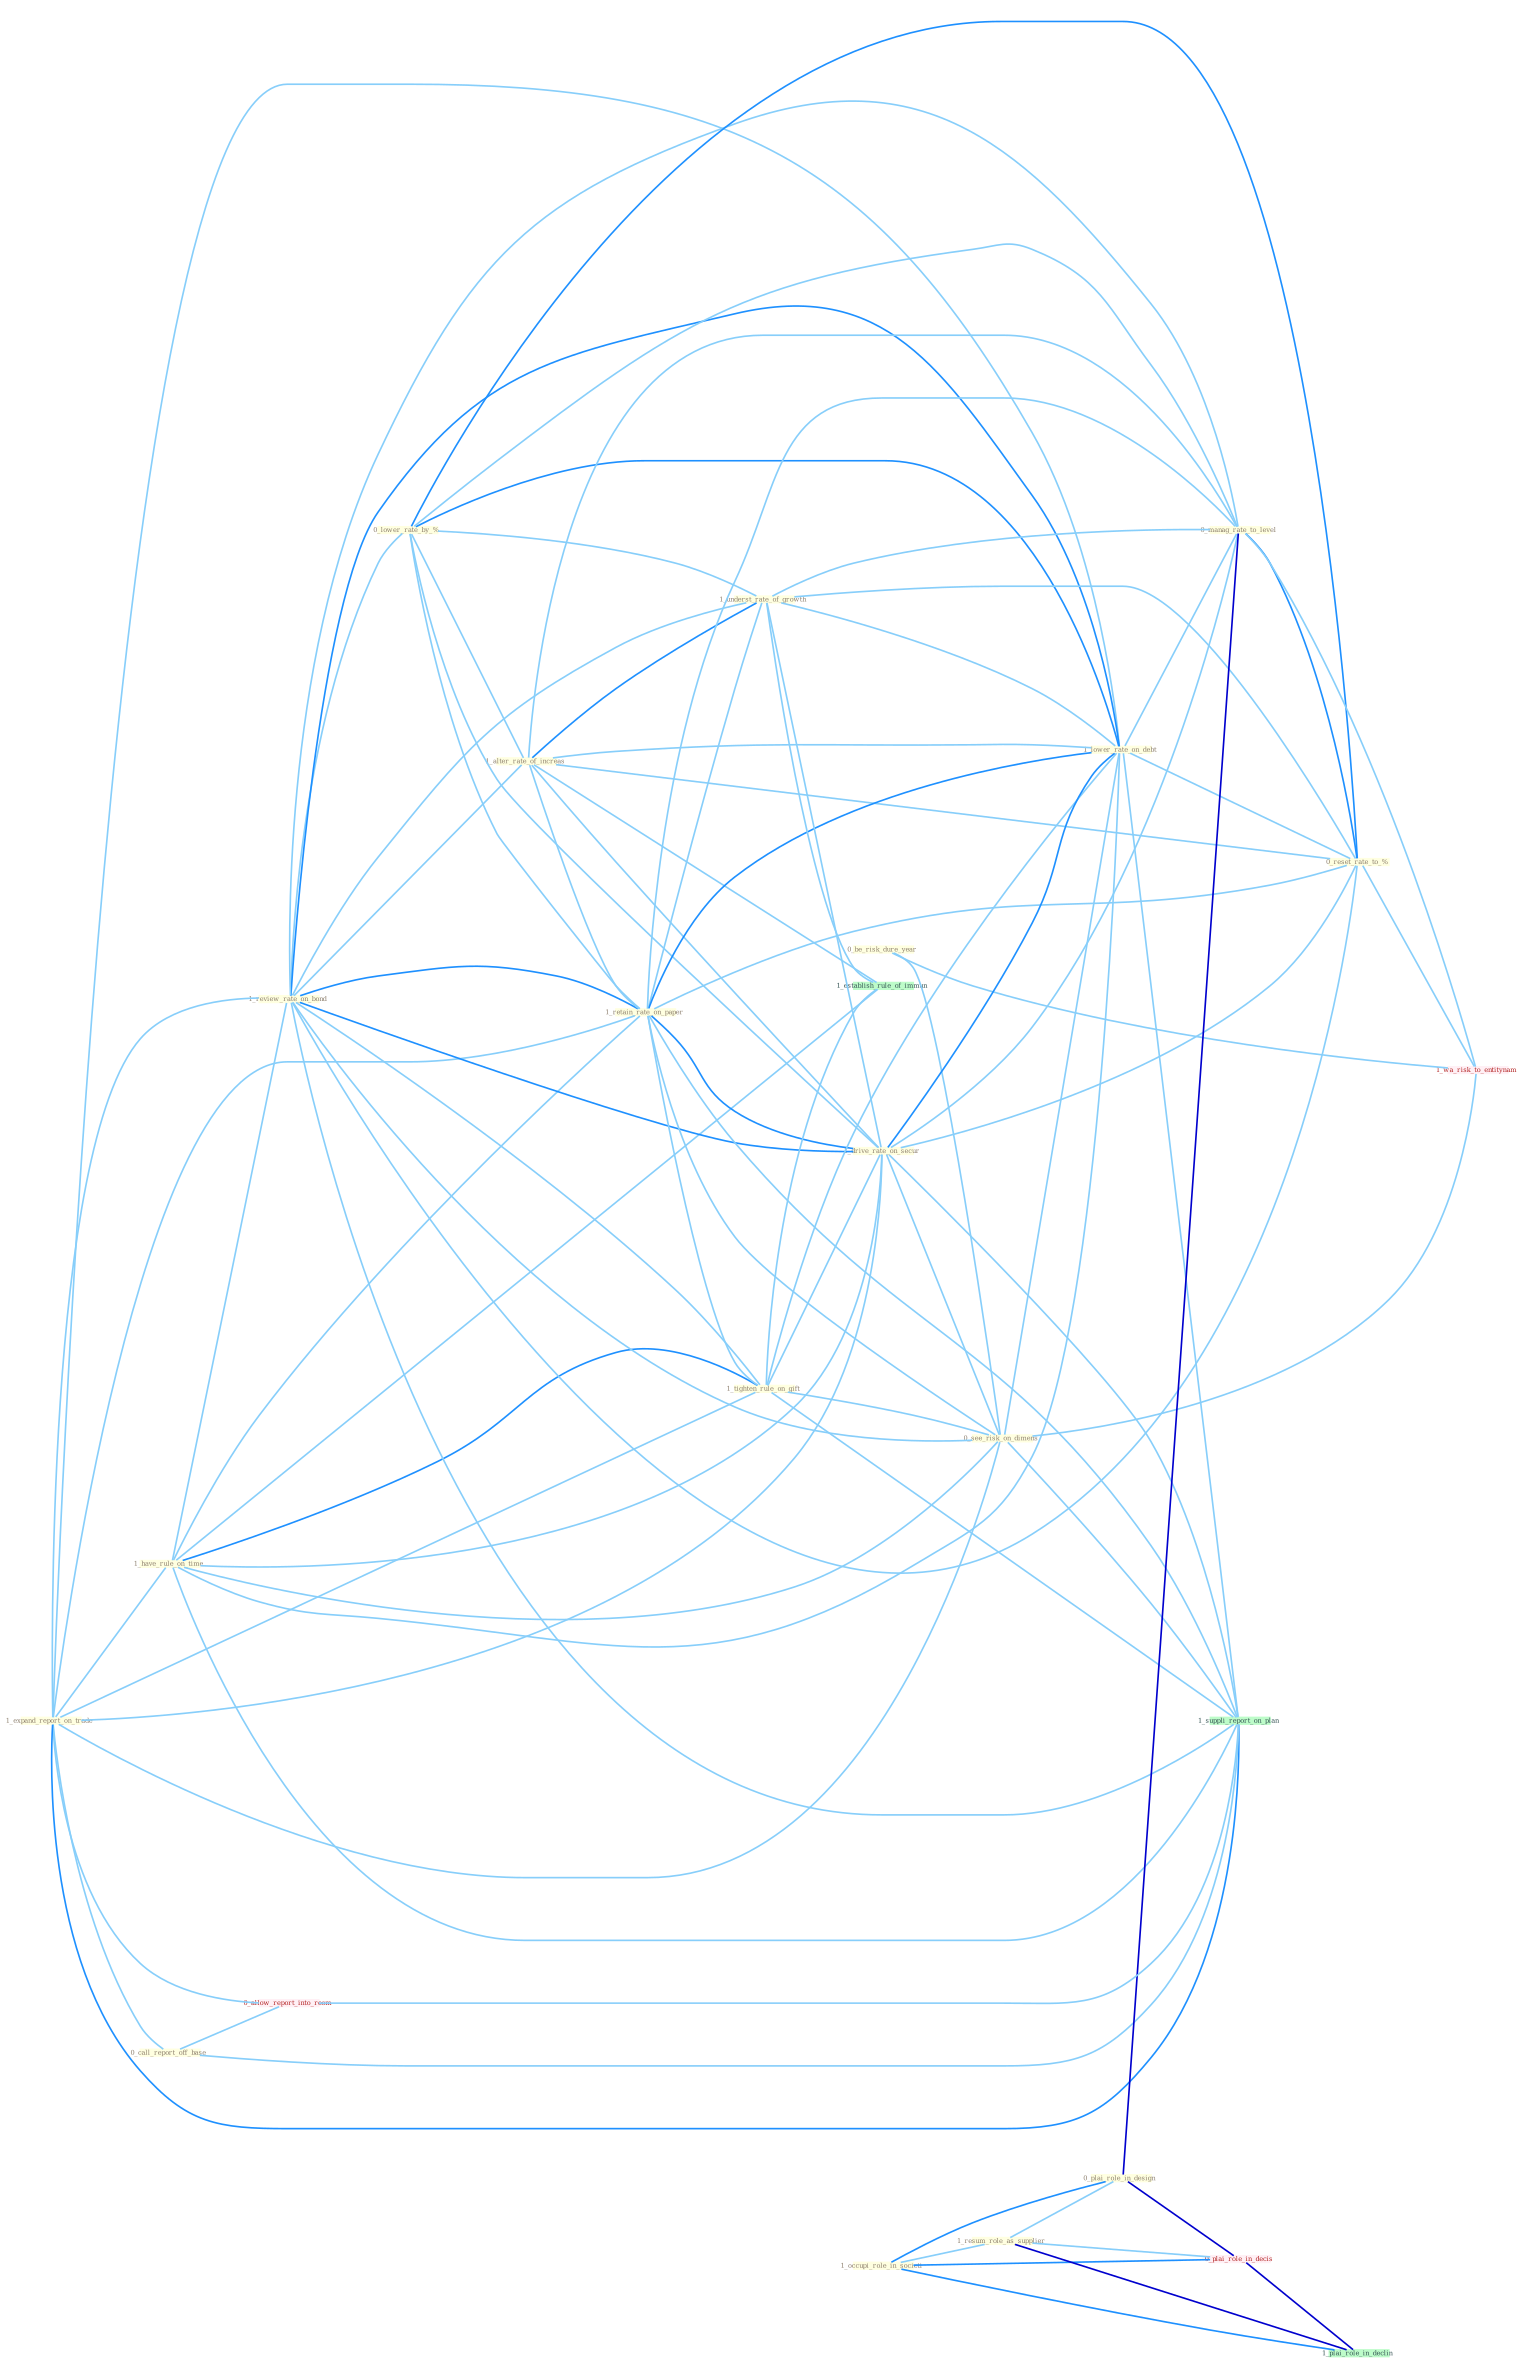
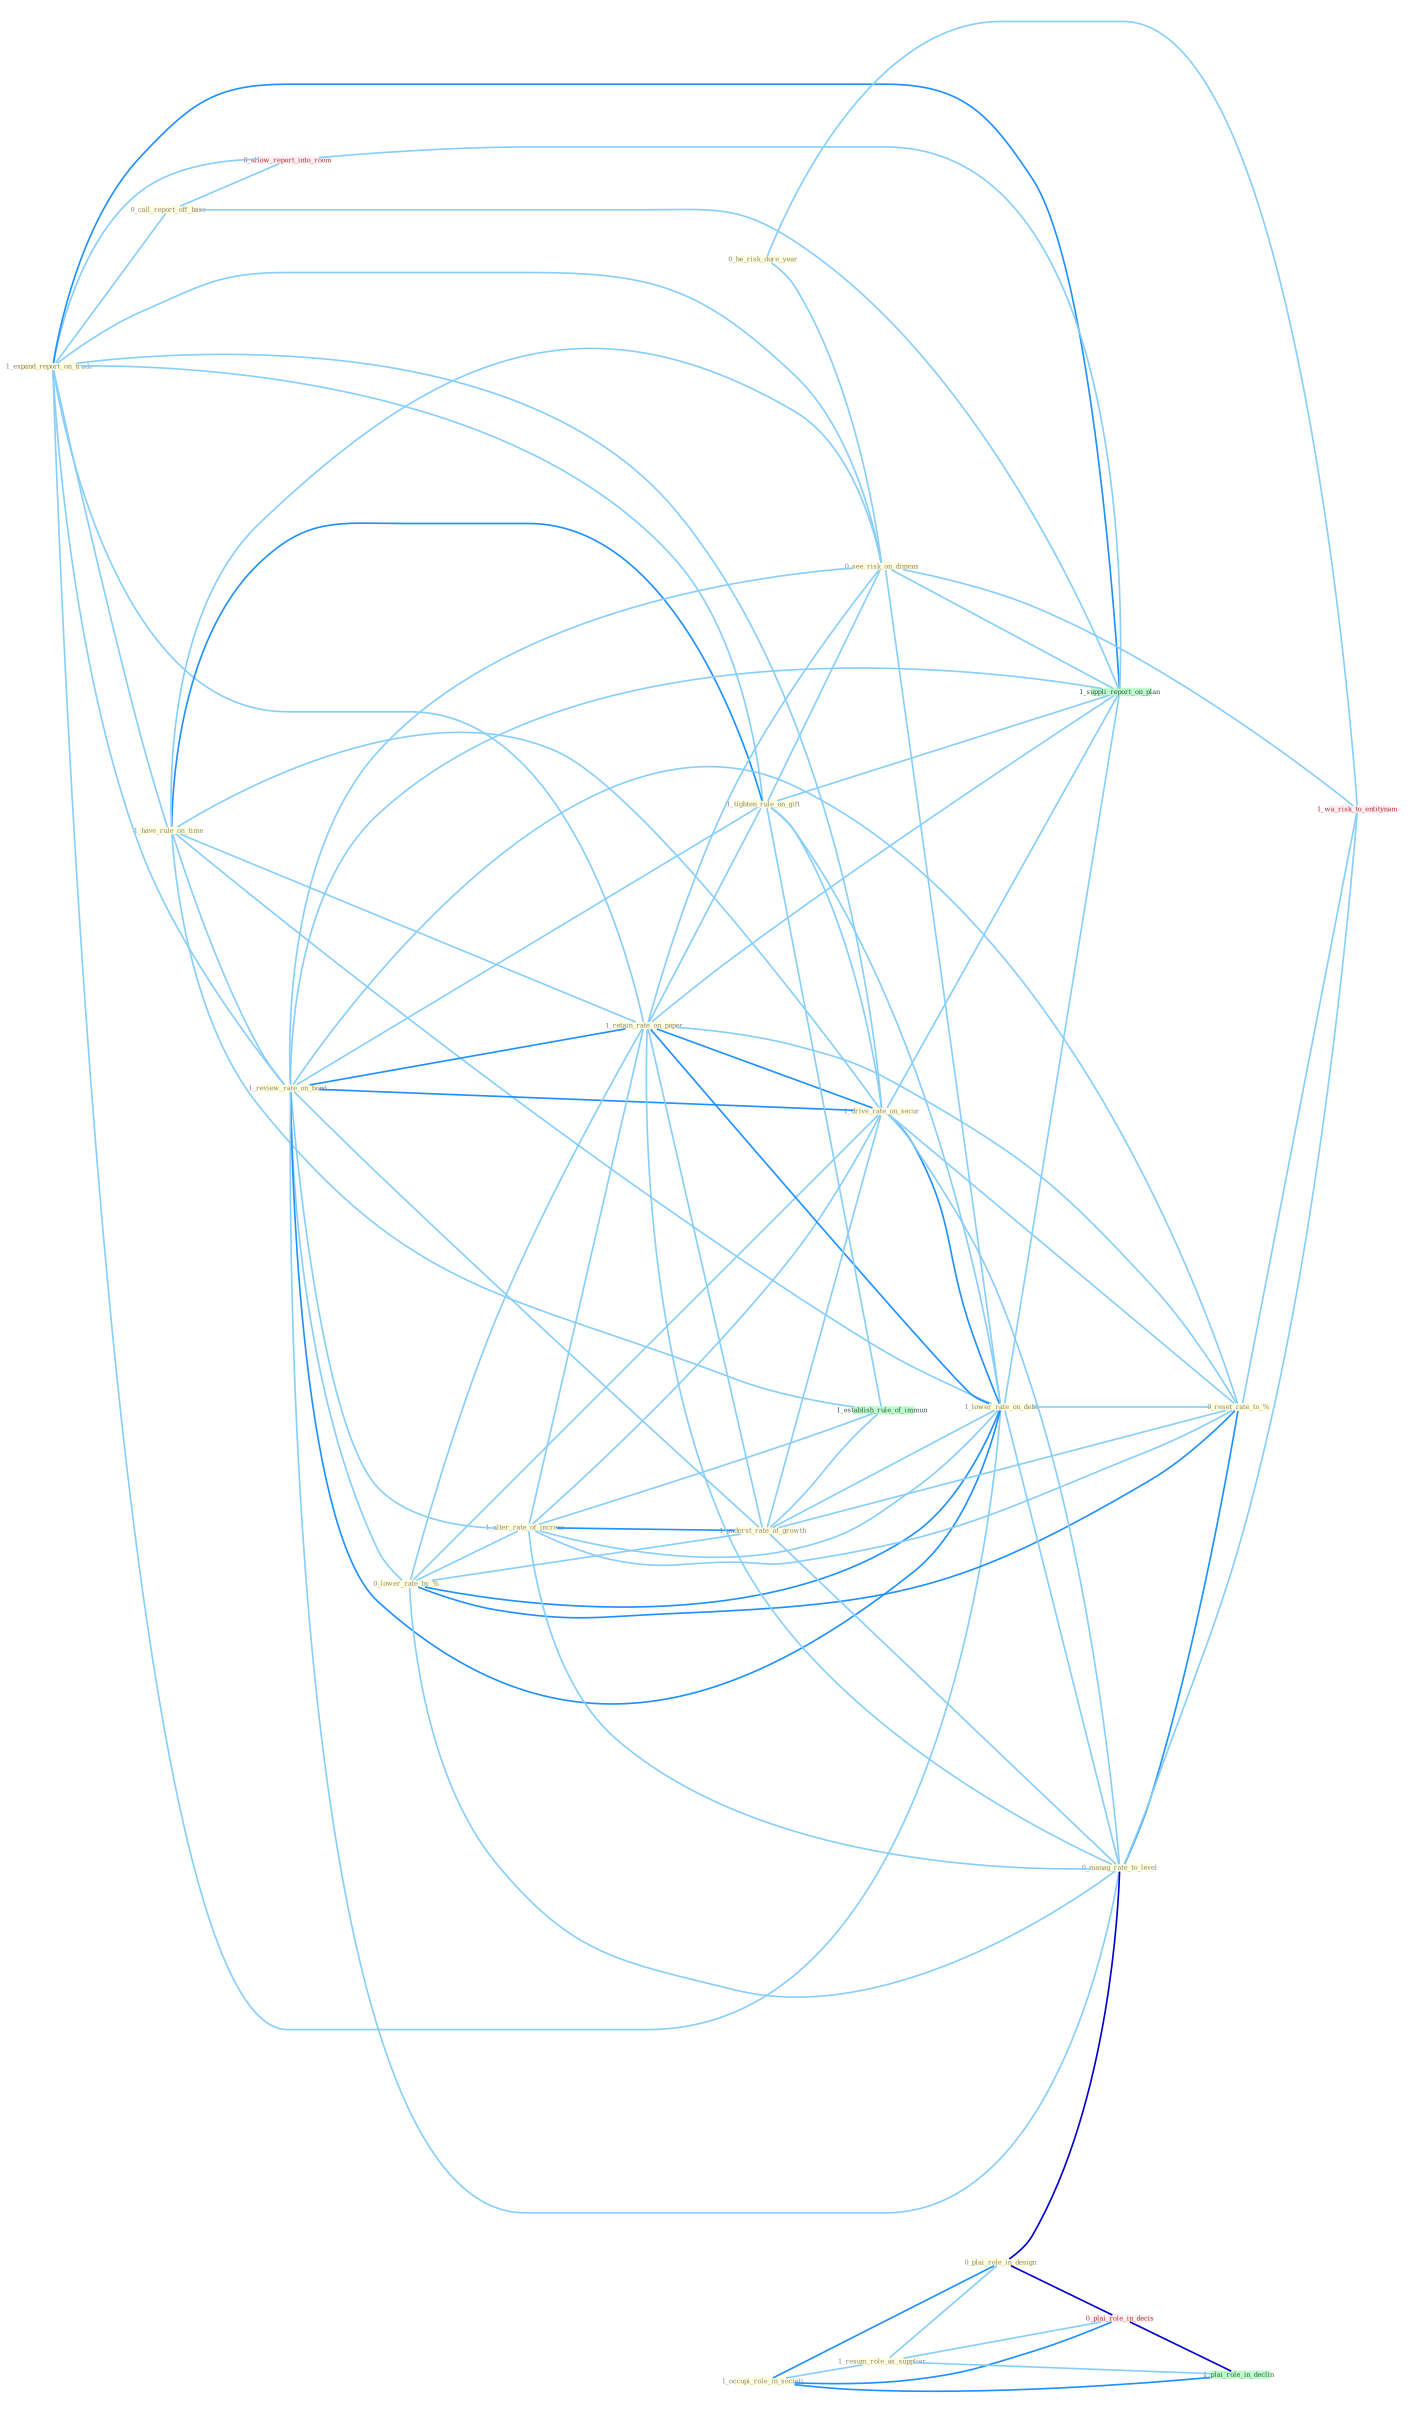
(943, 1295) -> none
(660, 1940) -> none
(1181, 2297) -> (1062, 2368)
